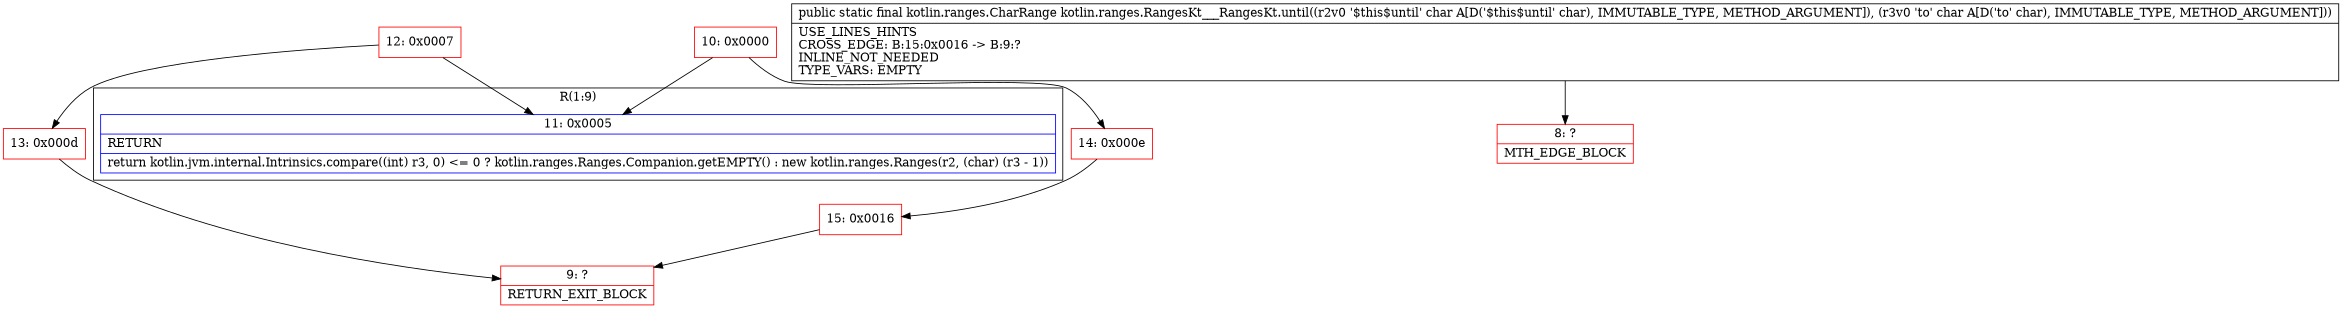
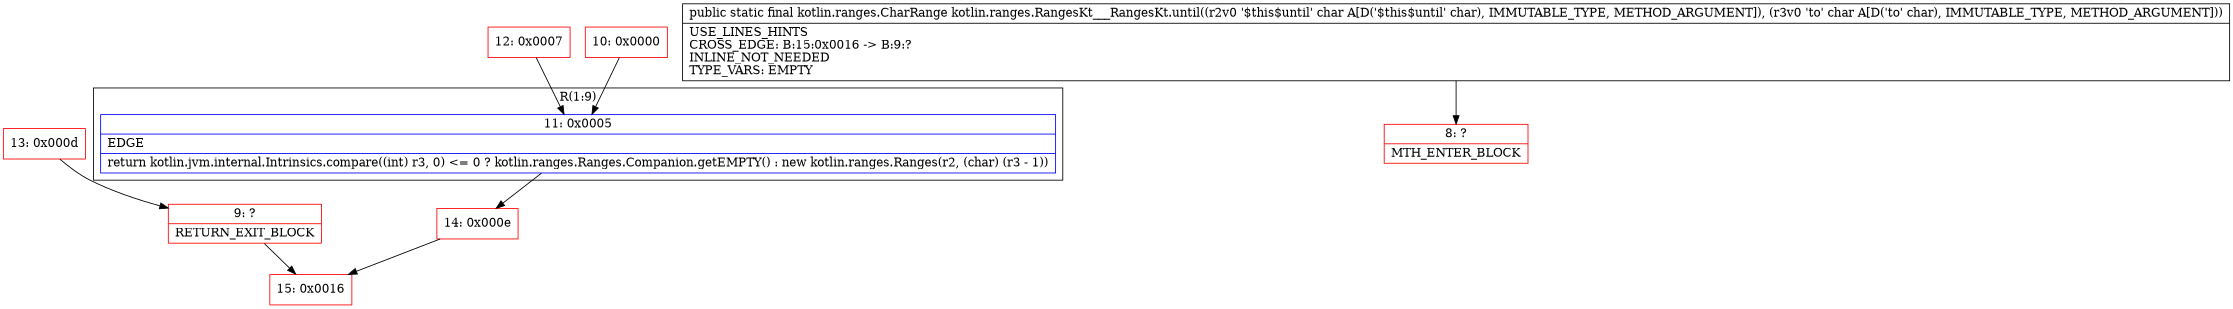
(209, 60) -> none
(956, 83) -> (522, 188)
(135, 143) -> (126, 143)
(1565, 153) -> (1456, 153)
(741, 247) -> (277, 256)
